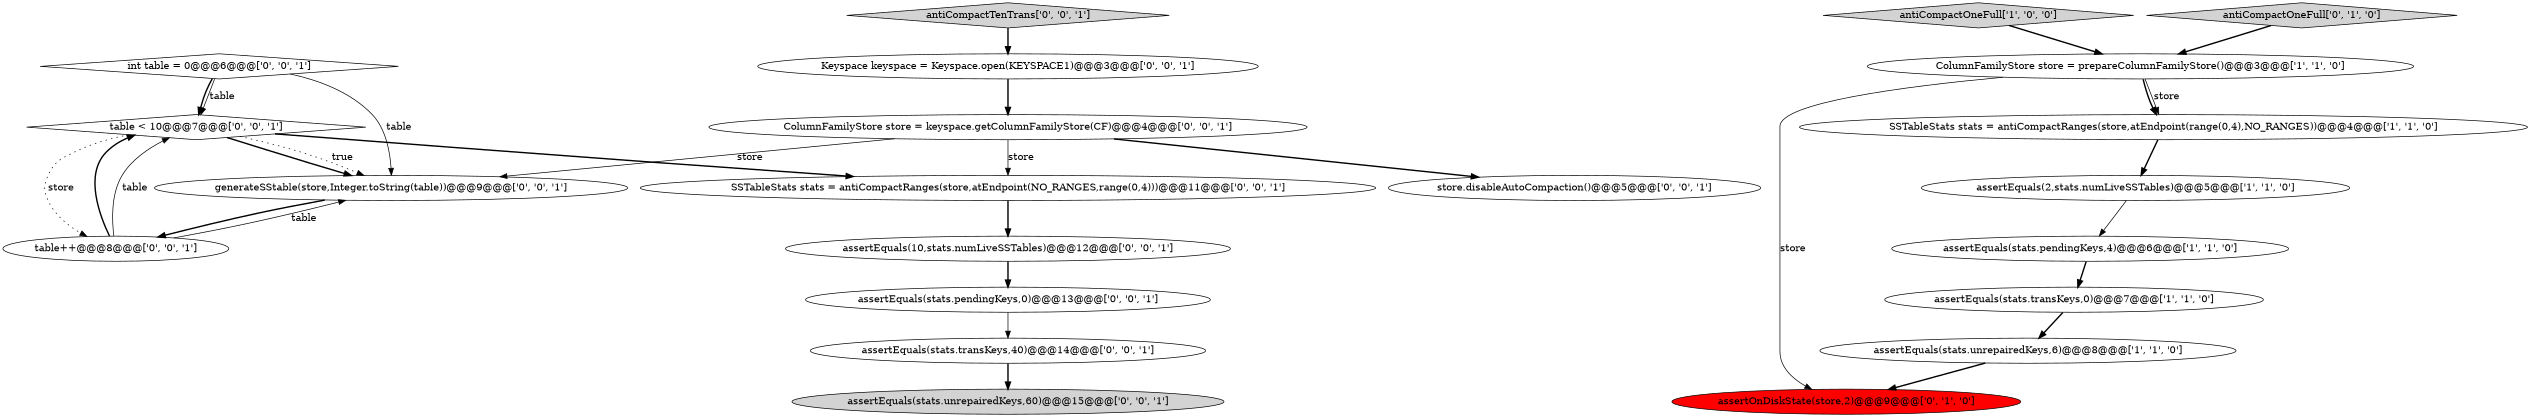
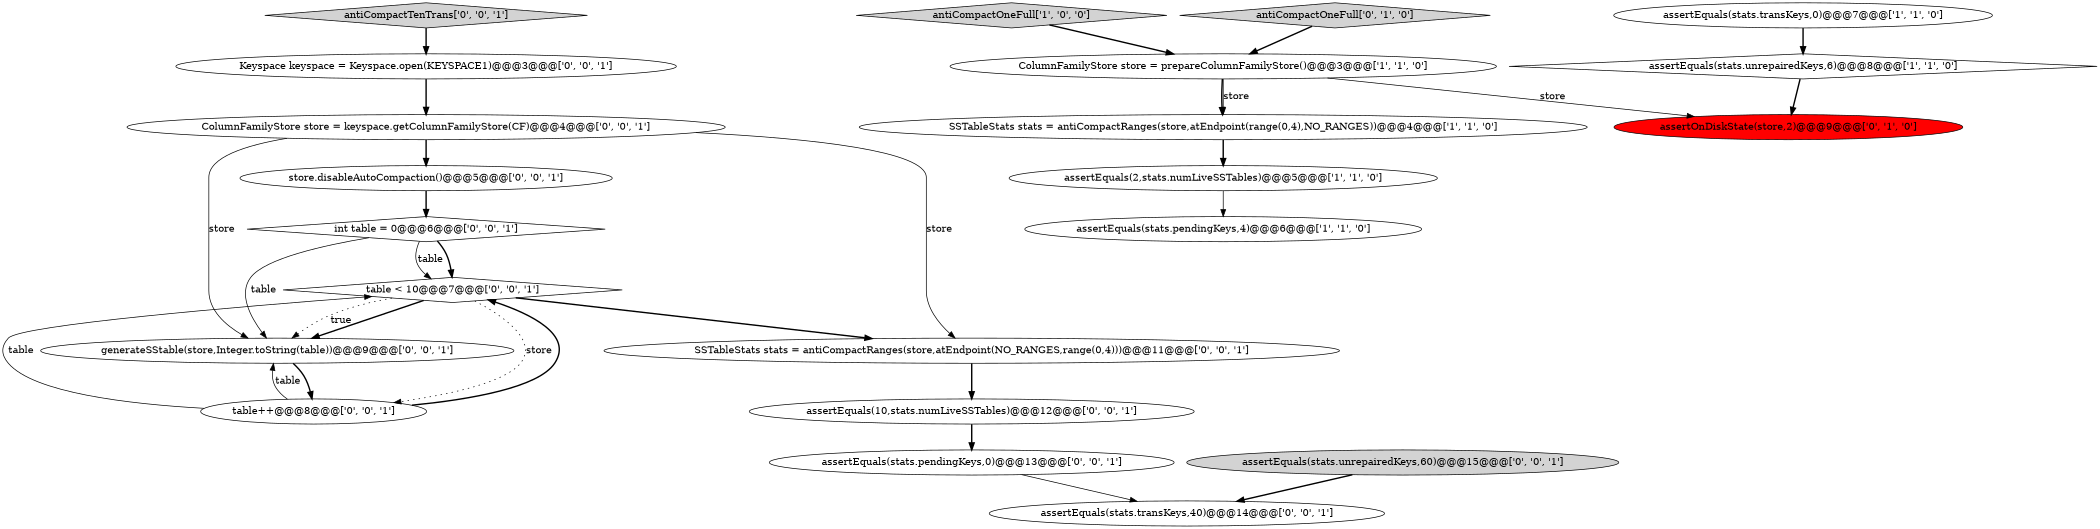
none -> (426, 200)
(2083, 271) -> none
(2028, 351) -> (1803, 66)
(1008, 373) -> (1298, 487)
